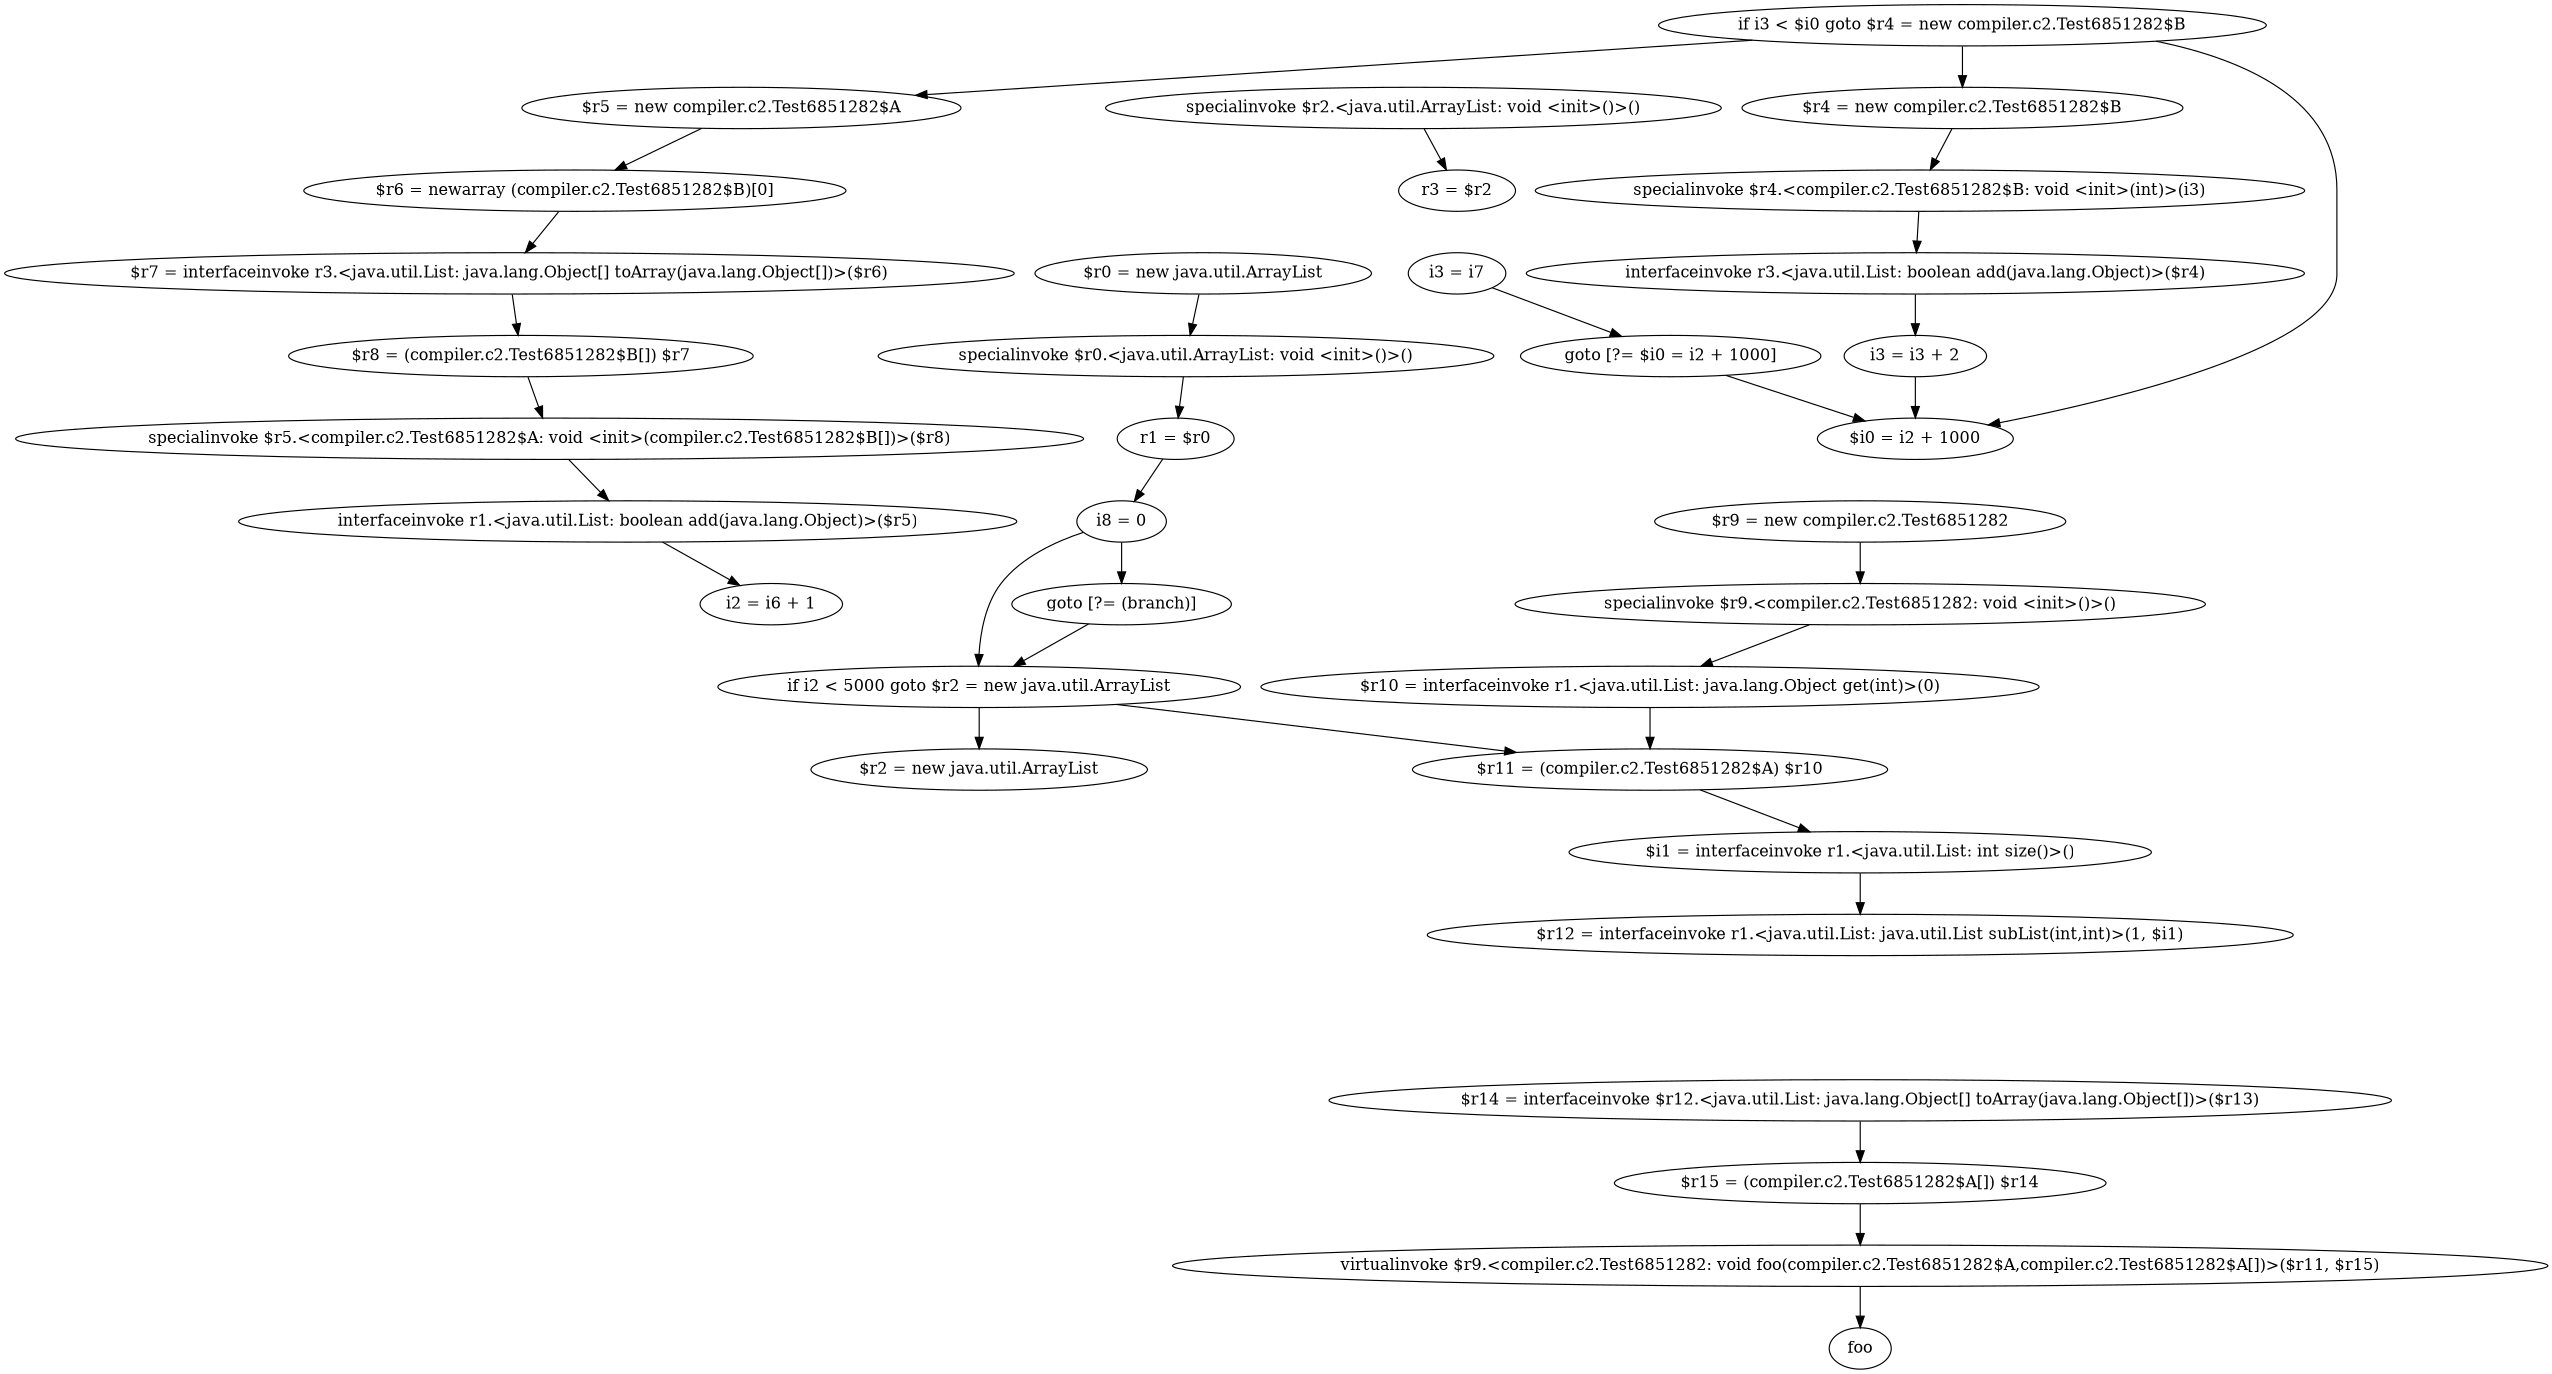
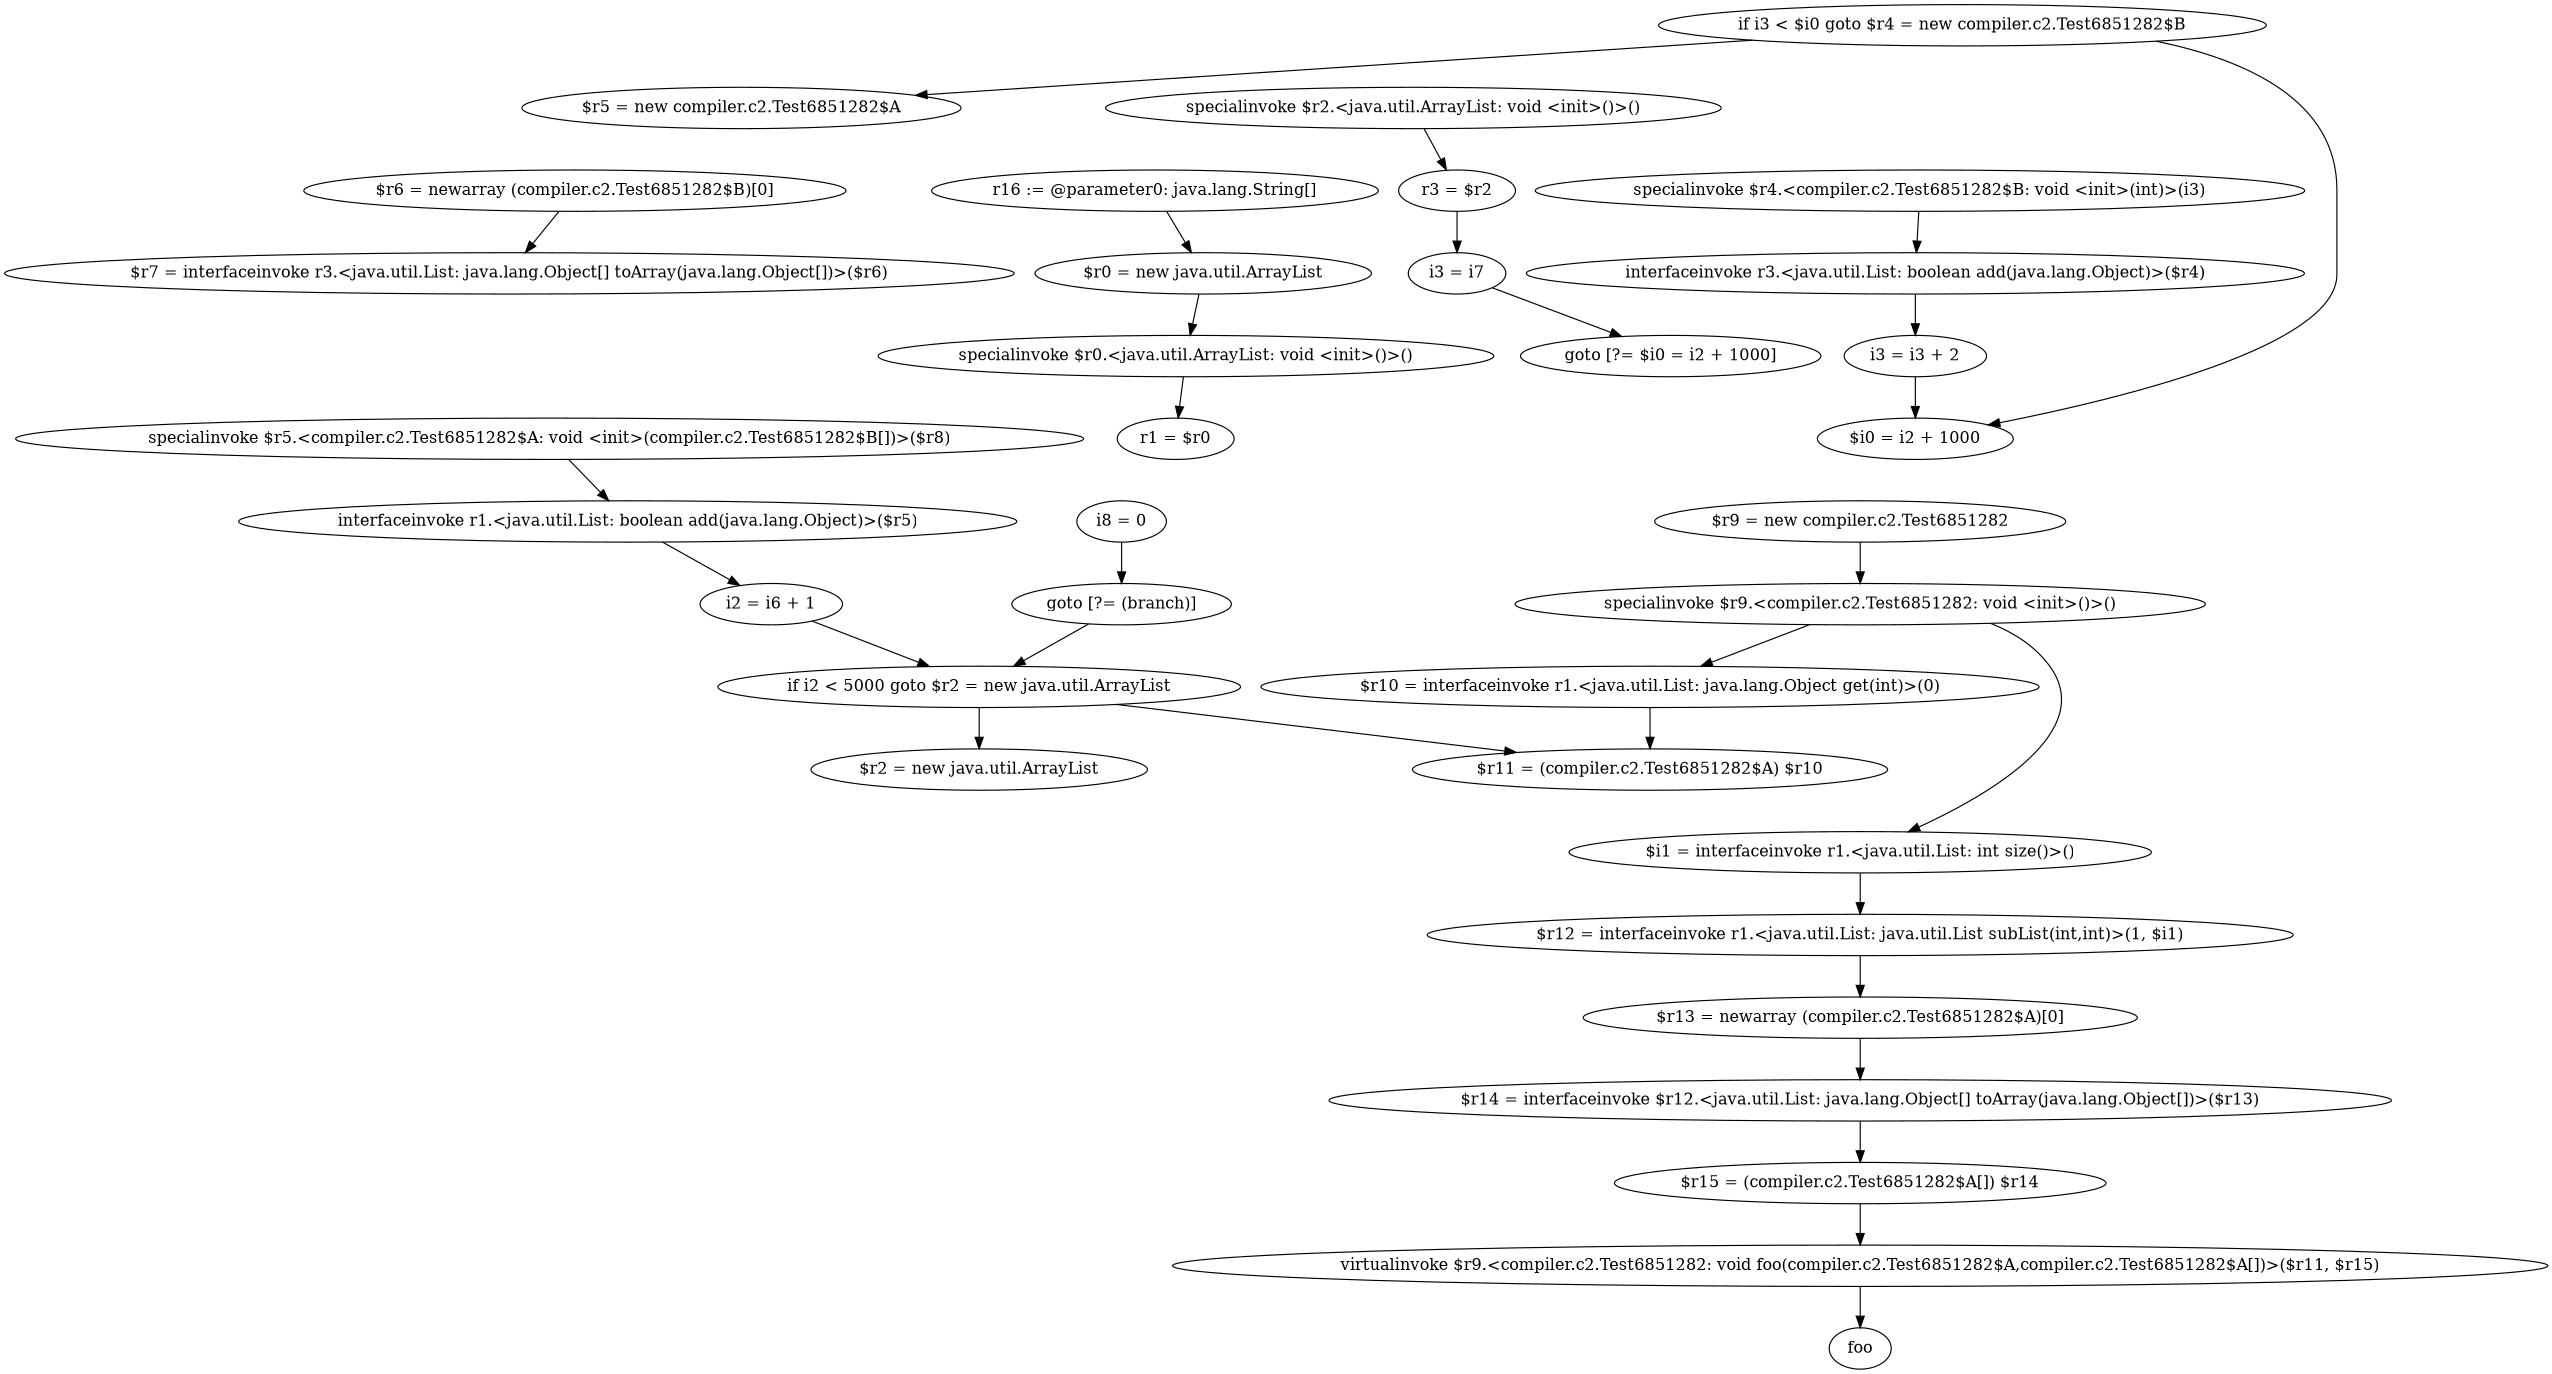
(1962, 108) -> none
(664, 147) -> none
none -> (1155, 191)
none -> (1457, 226)
(521, 356) -> none
(1790, 396) -> none
(1152, 475) -> none
(1009, 575) -> (865, 642)
(1750, 809) -> (2045, 741)
none -> (1860, 1018)
